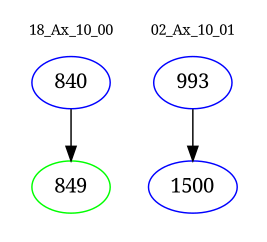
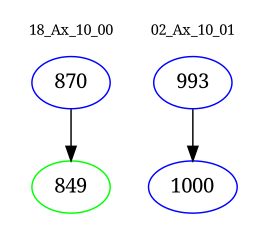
(71, 83) -> (71, 83)
(193, 187) -> (193, 187)
